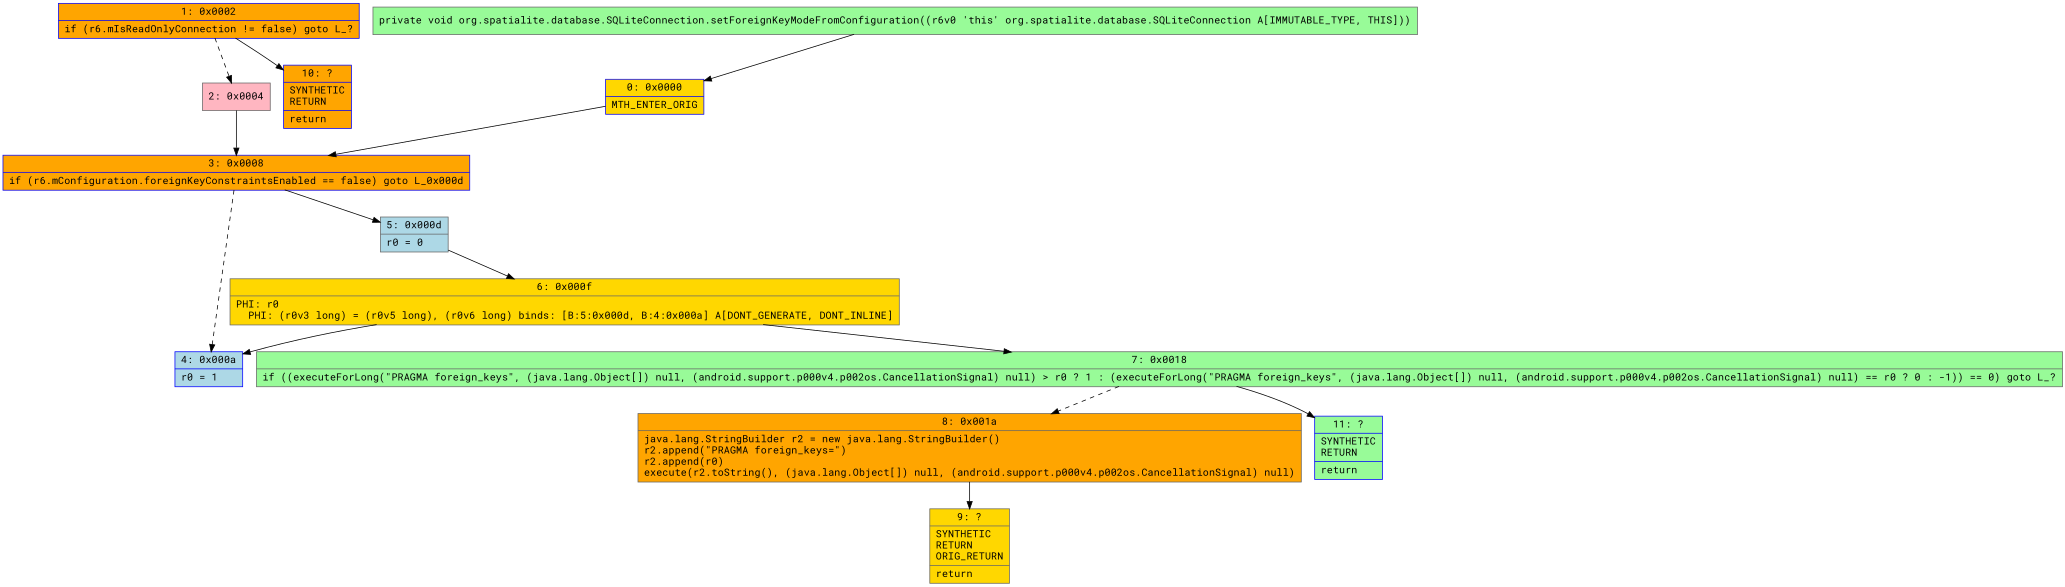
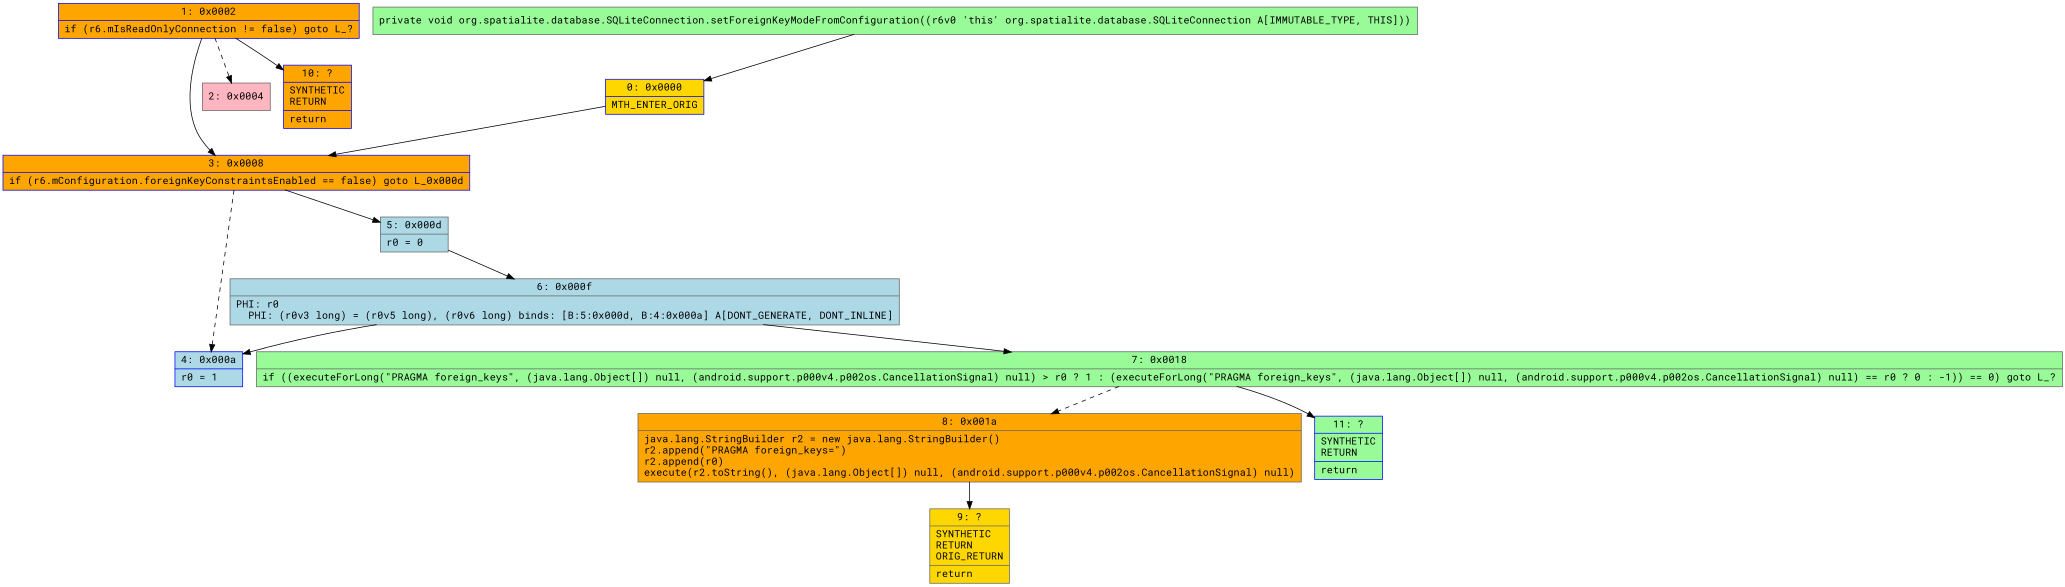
(236, 129) -> (190, 96)
(565, 302) -> (565, 302)
